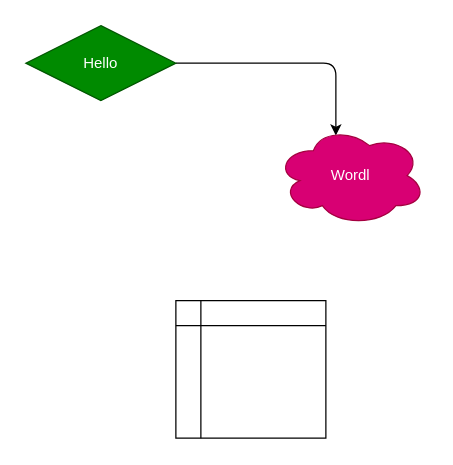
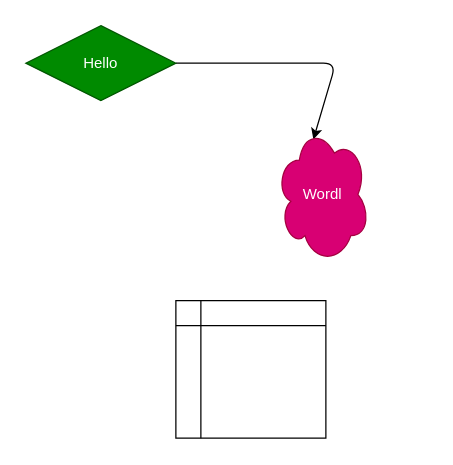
(351, 176) -> (323, 194)
